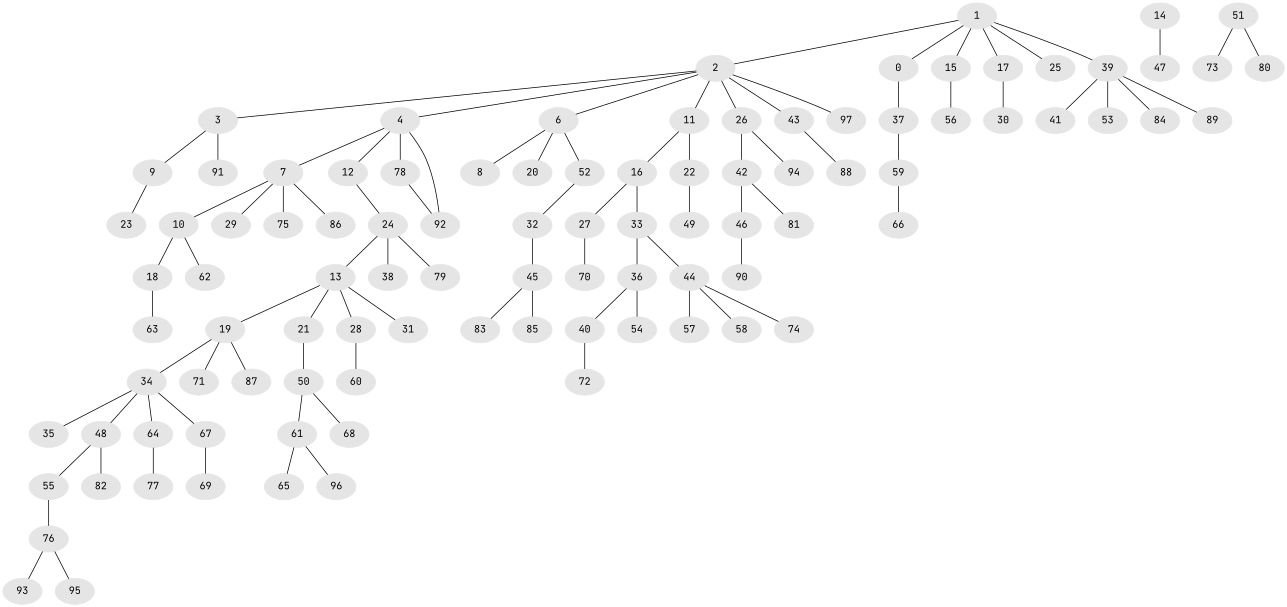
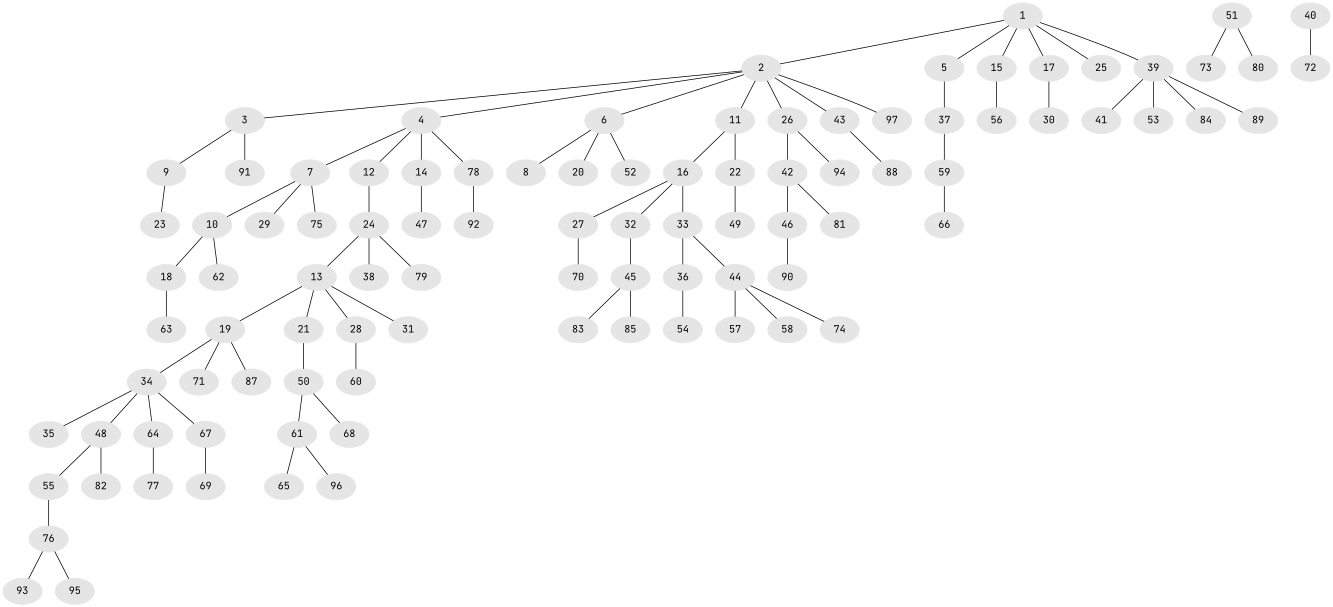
(899, 68) -> (944, 68)
(430, 170) -> (421, 147)
(559, 199) -> (657, 199)
(336, 225) -> none
(611, 304) -> none
